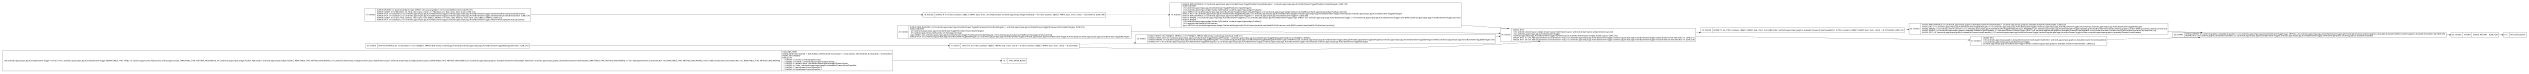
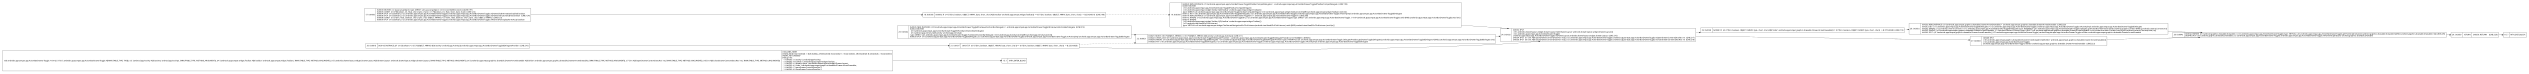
(1315, 32) -> (1133, 35)
